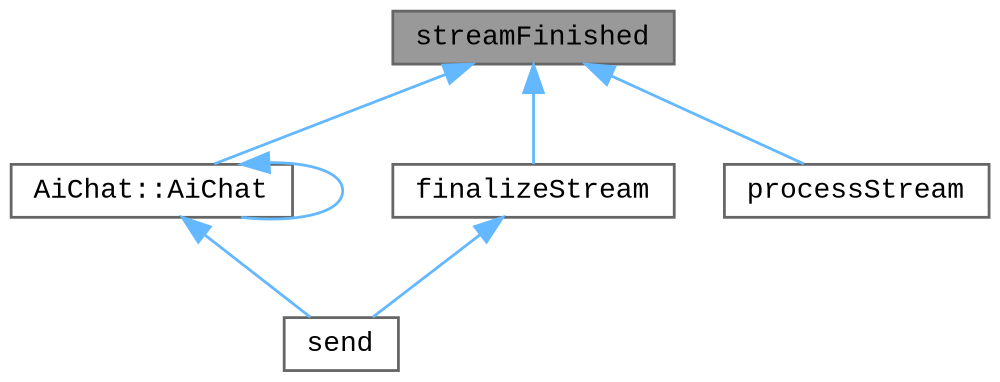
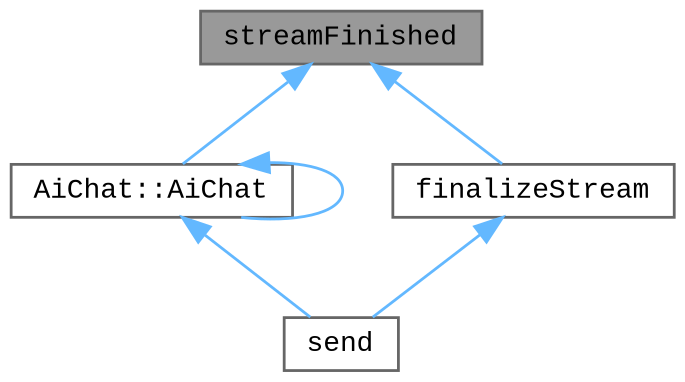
(857, 191) -> none
